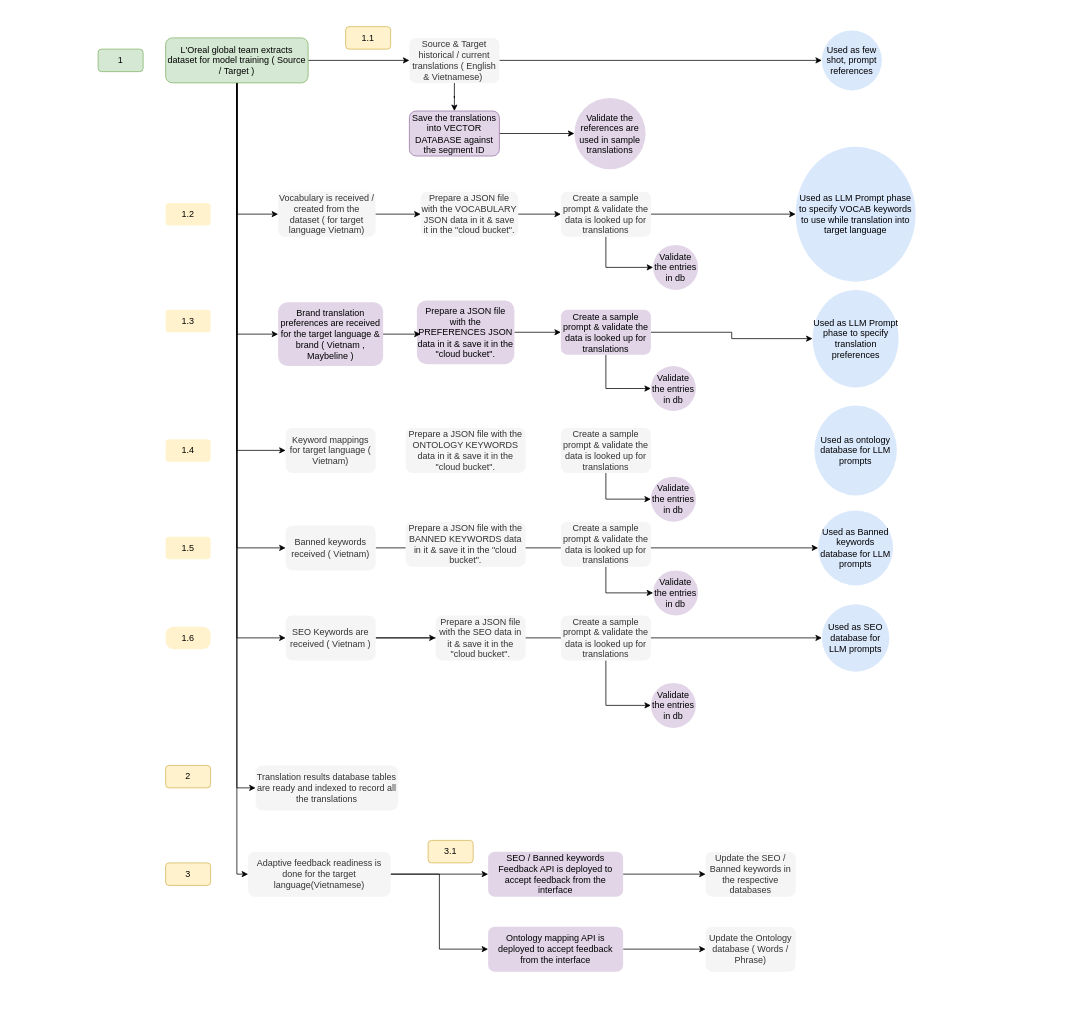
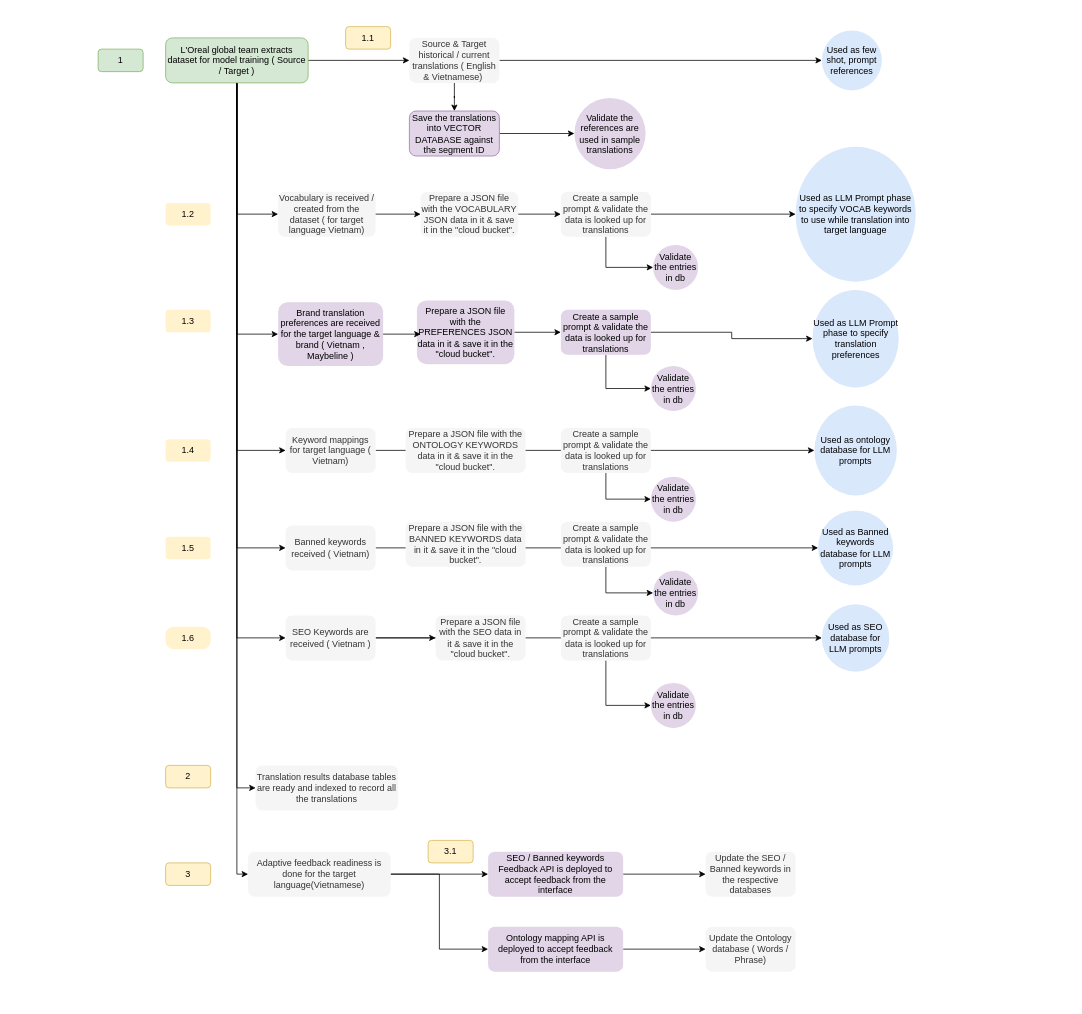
none -> (729, 450)
